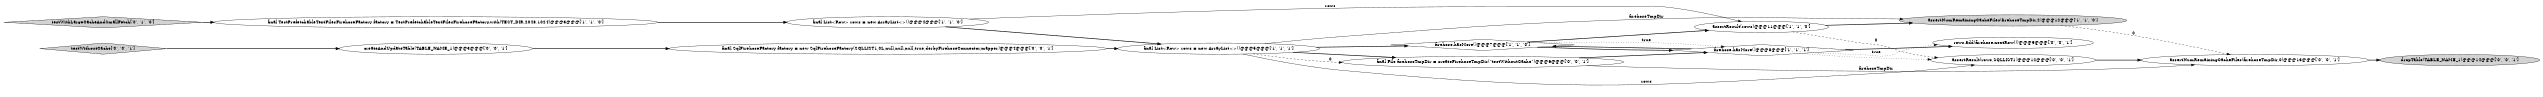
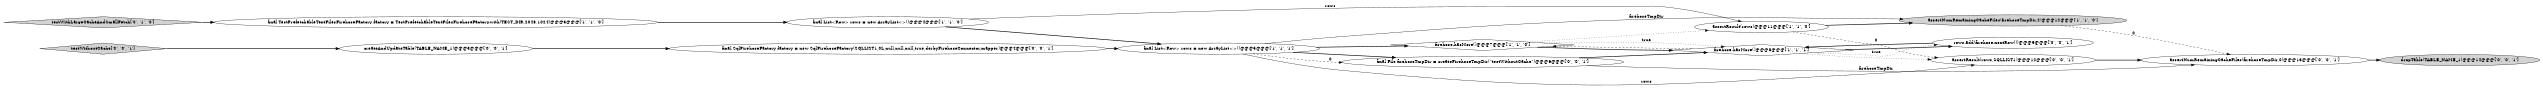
(1616, 36) -> (1616, 36)
none -> (1861, 45)
(1624, 48) -> (1624, 48)
